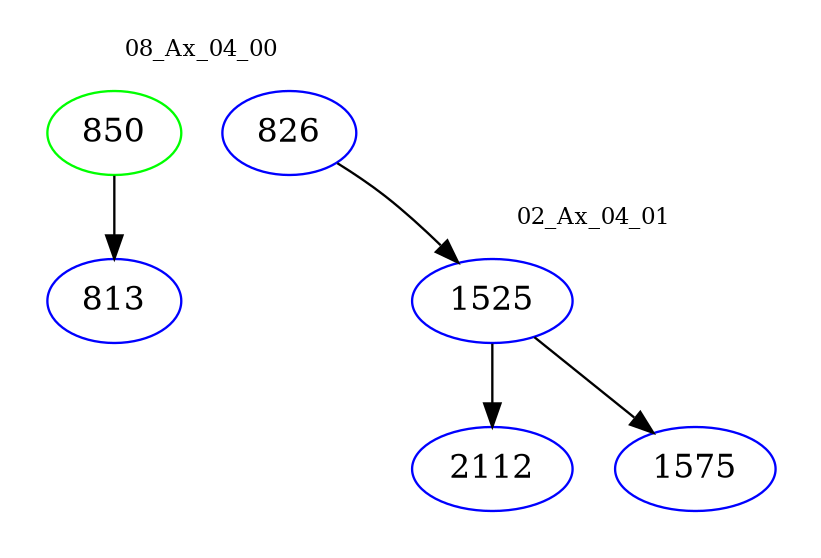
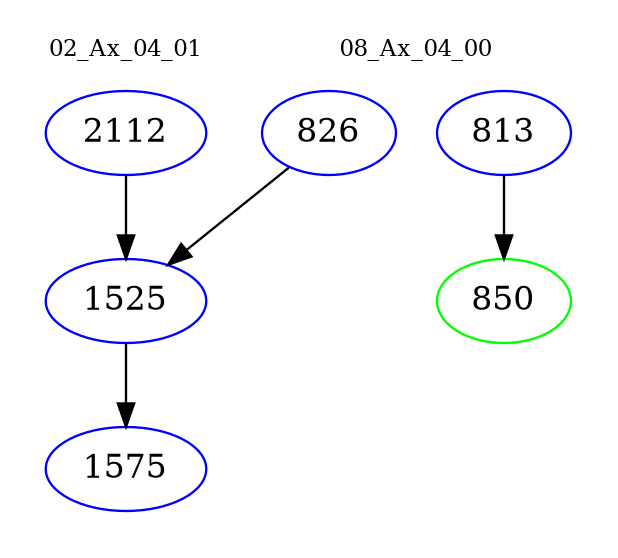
(114, 206) -> (504, 206)
(492, 374) -> (126, 206)
